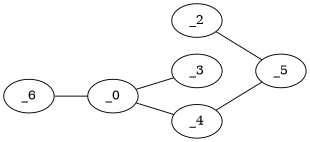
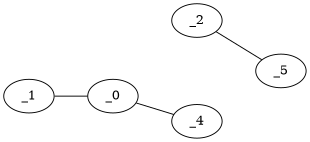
(197, 71) -> none
(29, 96) -> (29, 96)
(239, 96) -> none
